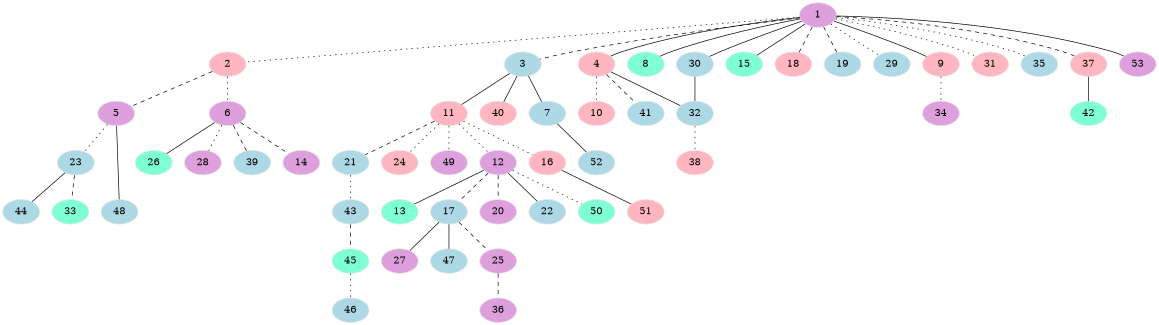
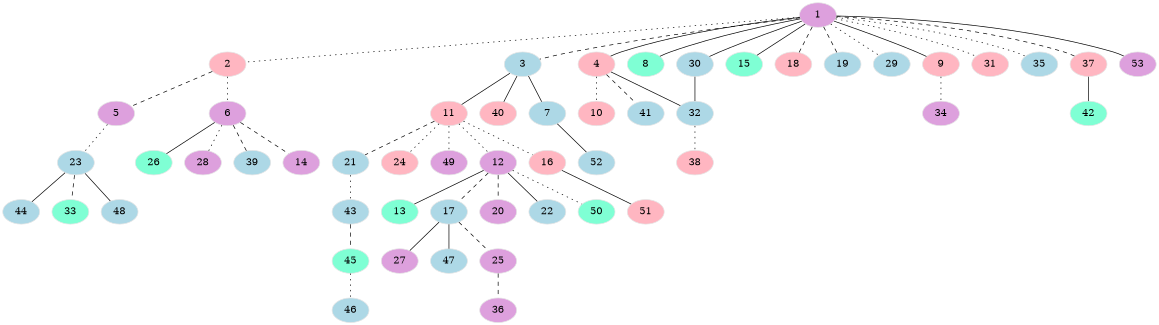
(118, 163) -> (98, 187)
